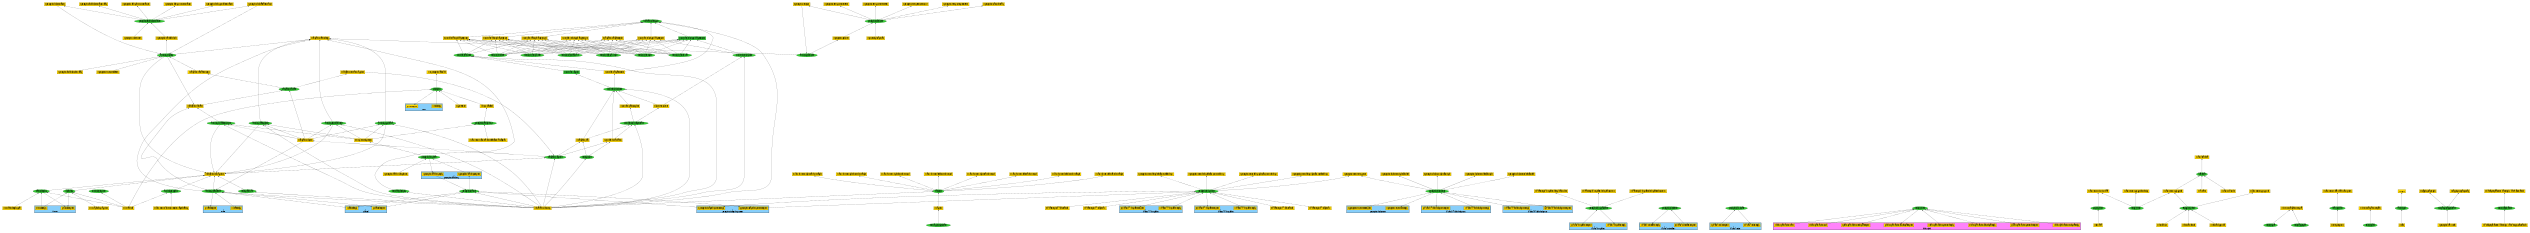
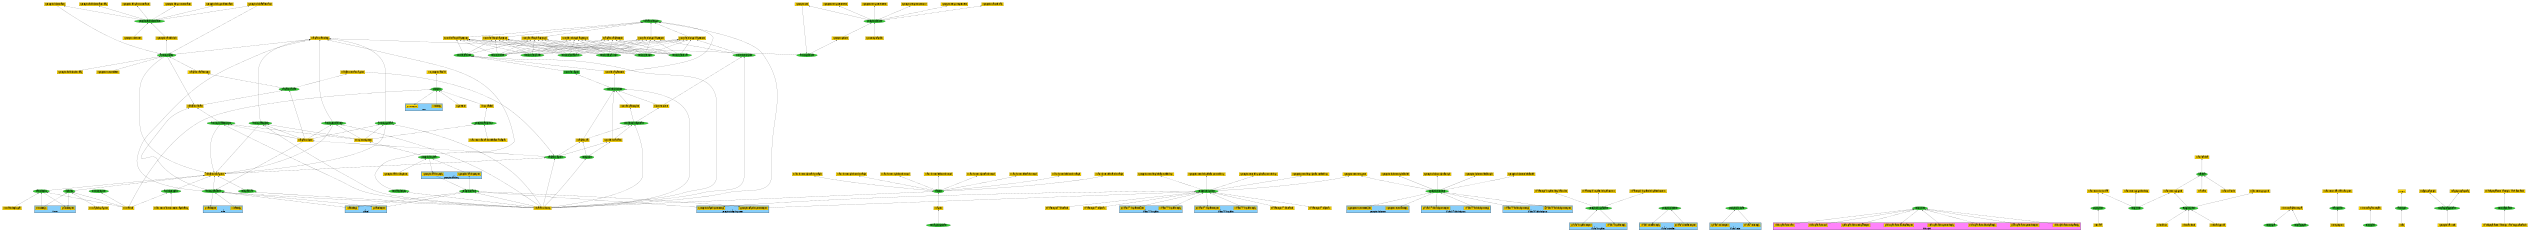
(802, 4) -> (802, 4)
(692, 38) -> (692, 38)
